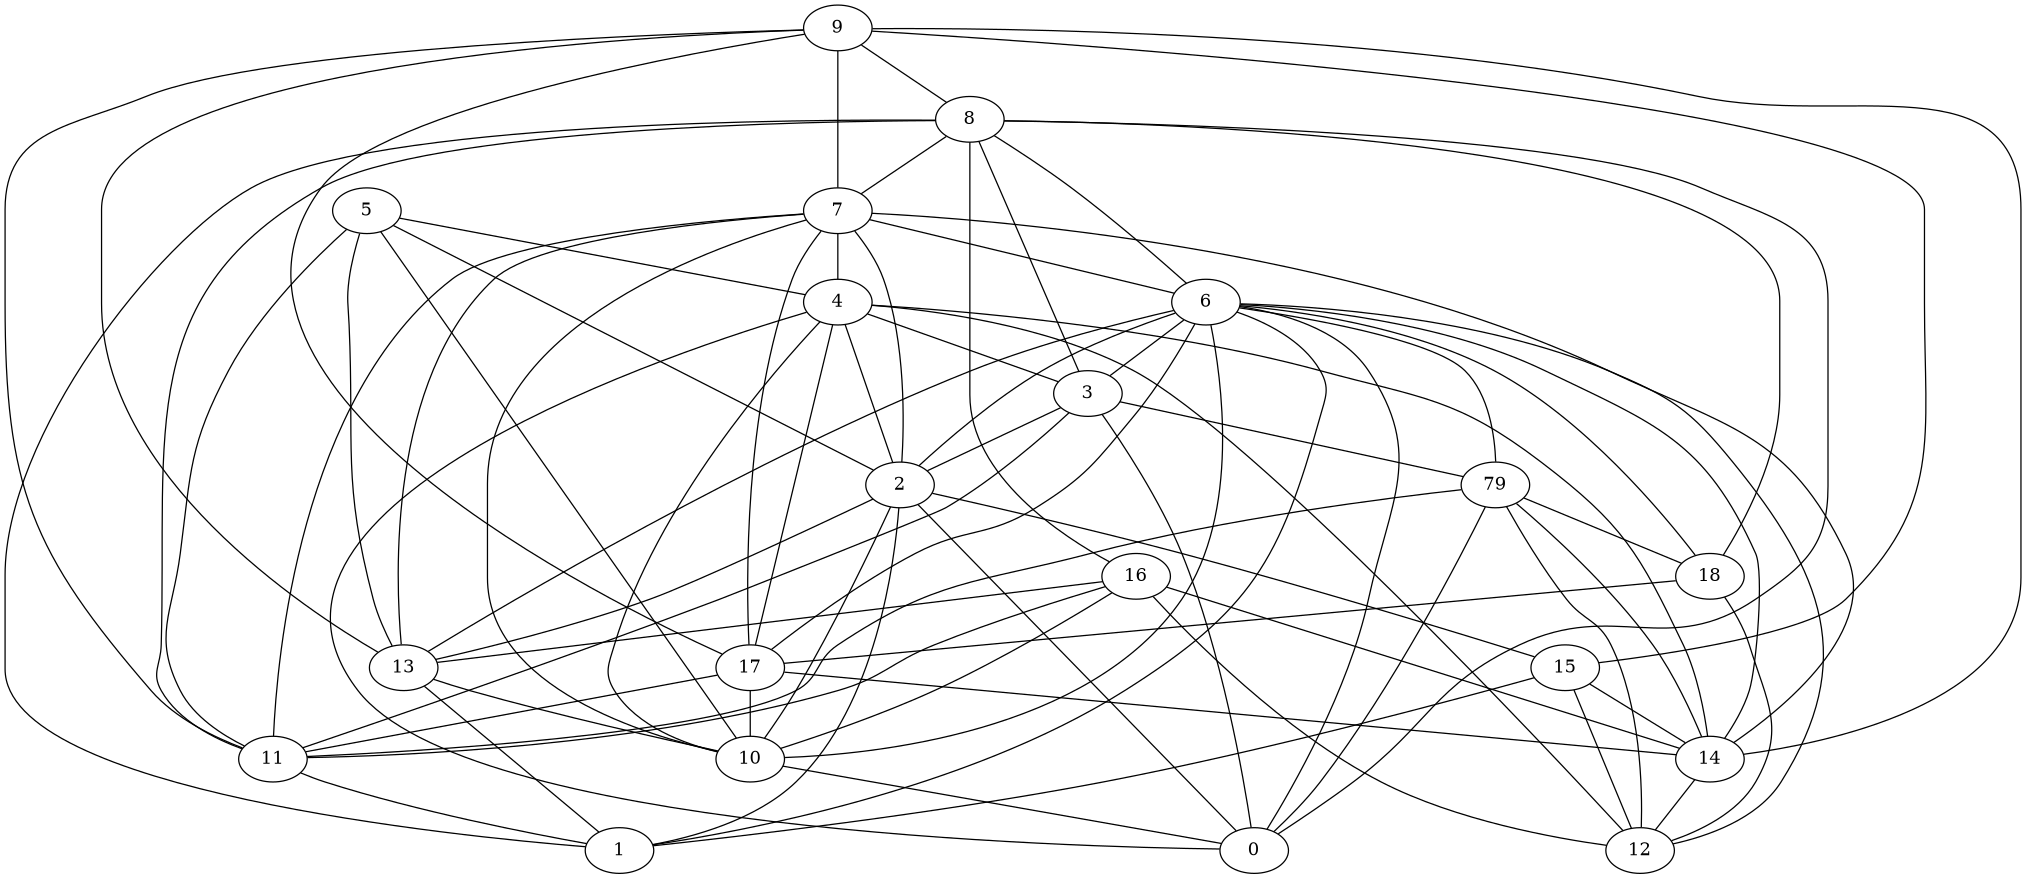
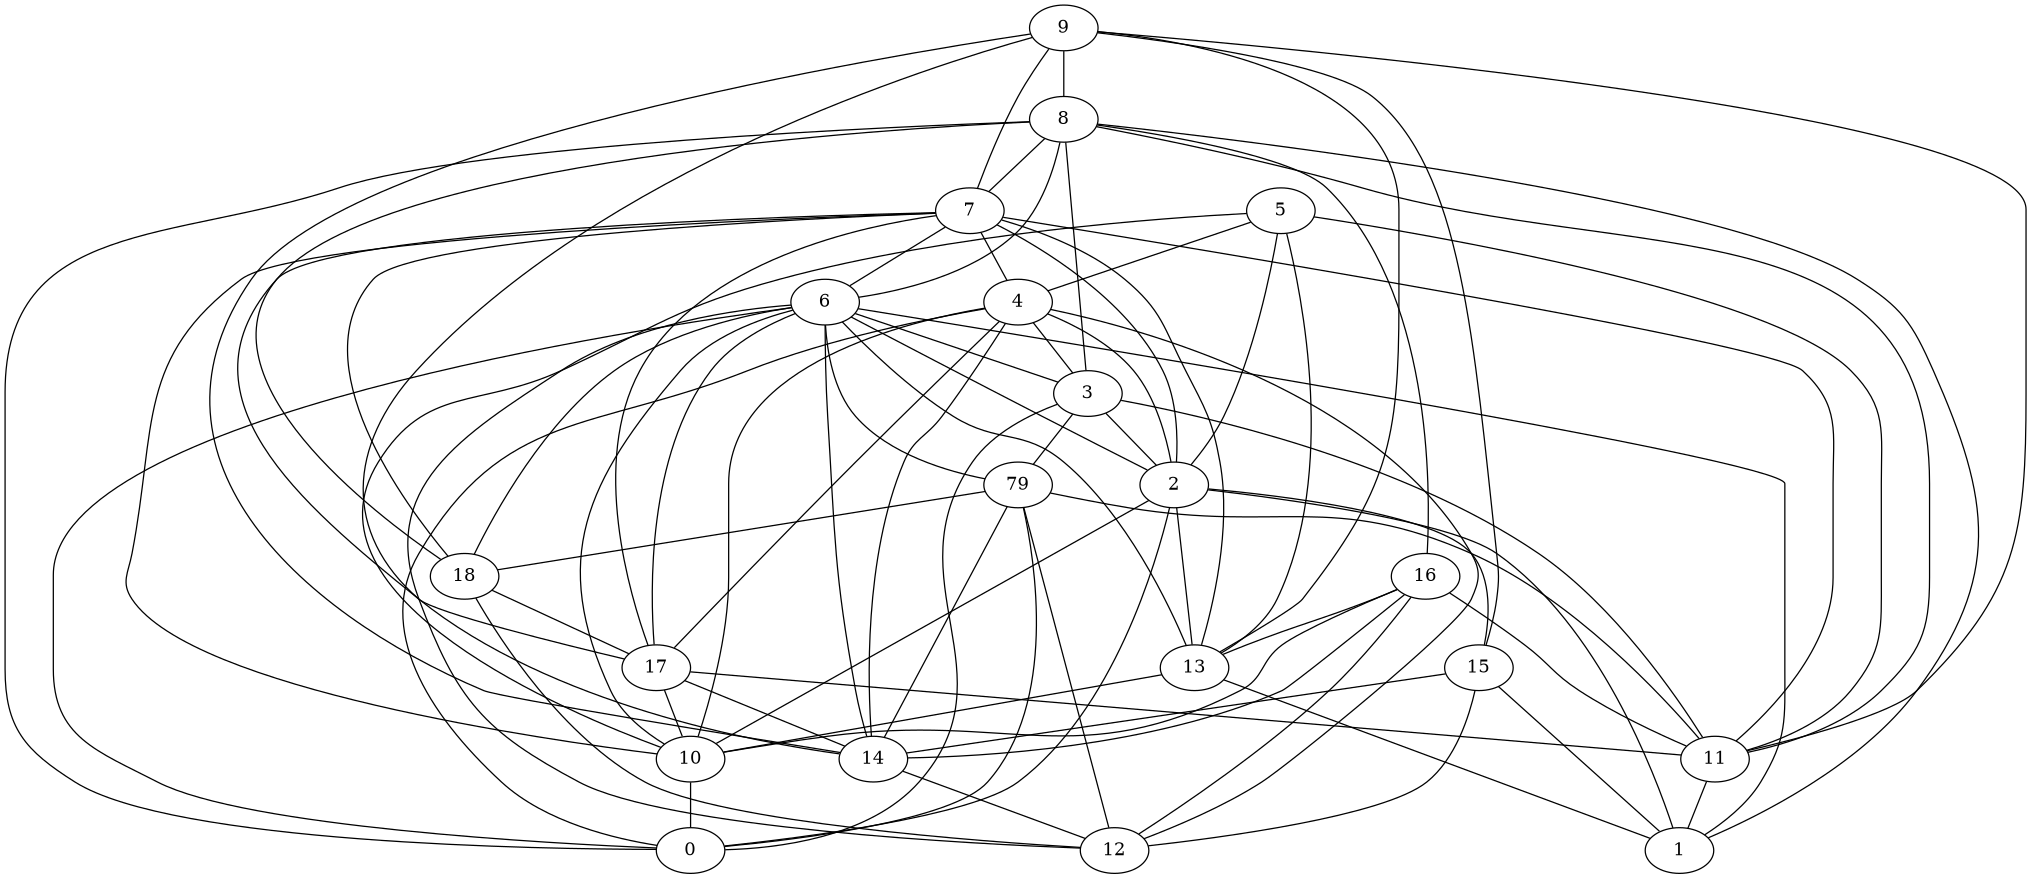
none -> (498, 246)
